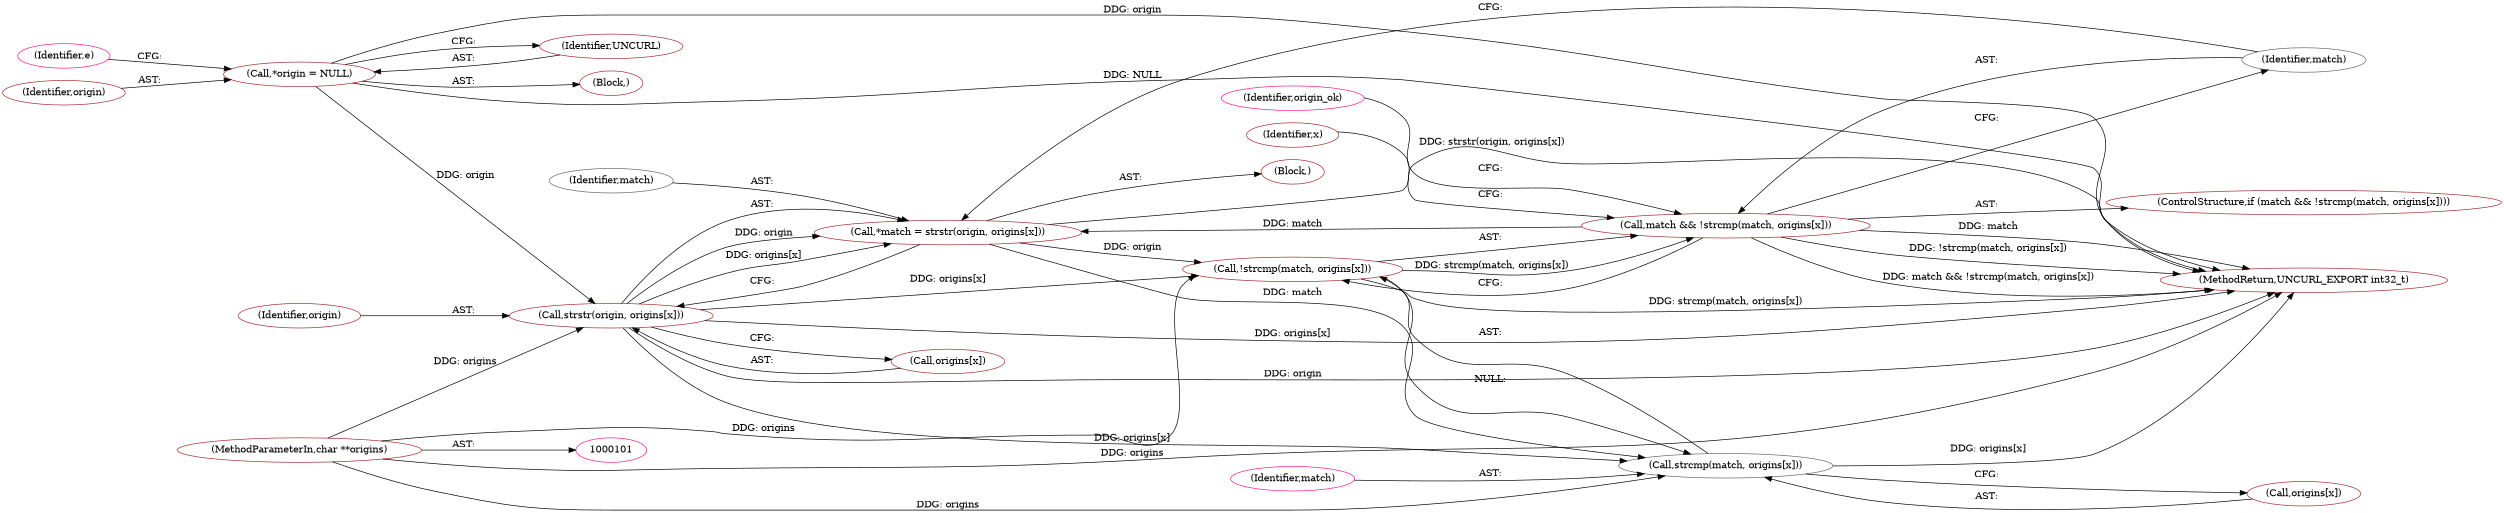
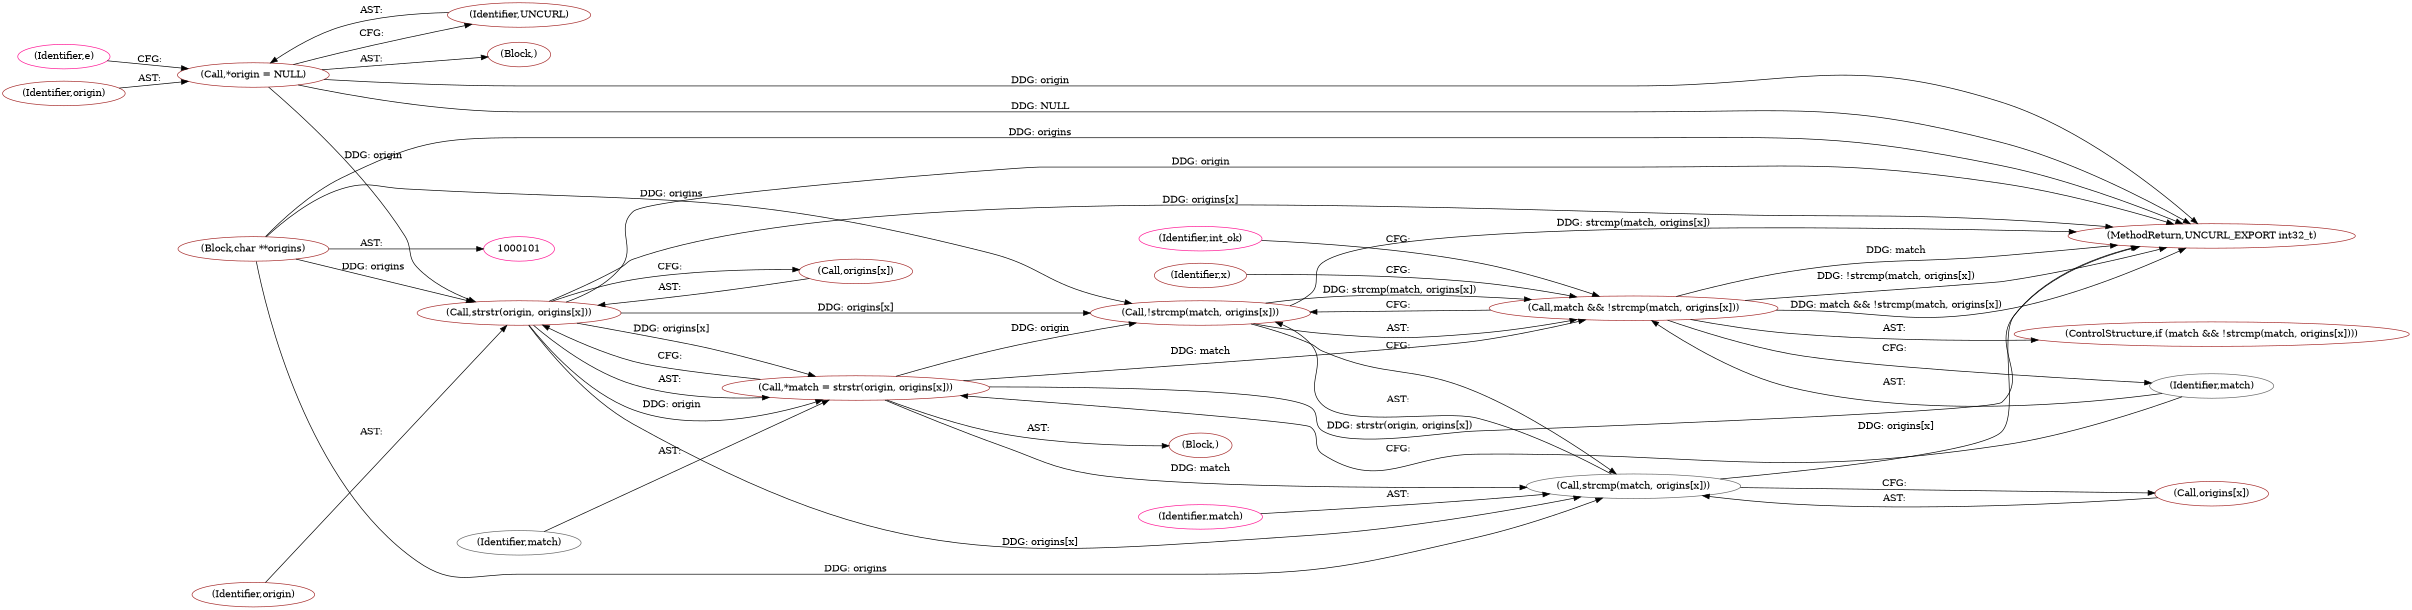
(1293, 98) -> (1200, 239)
(1335, 229) -> (1272, 359)
(1492, 380) -> (1400, 346)
(299, 450) -> (253, 249)
